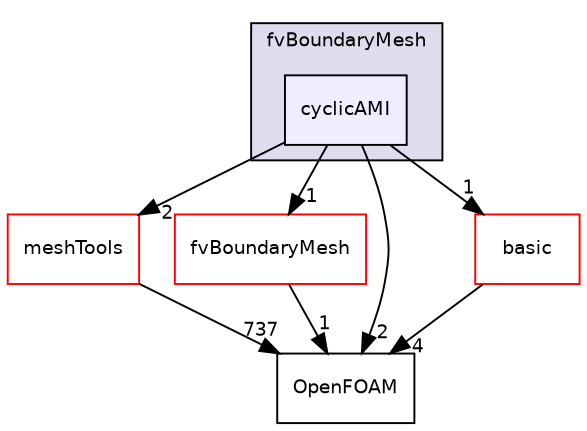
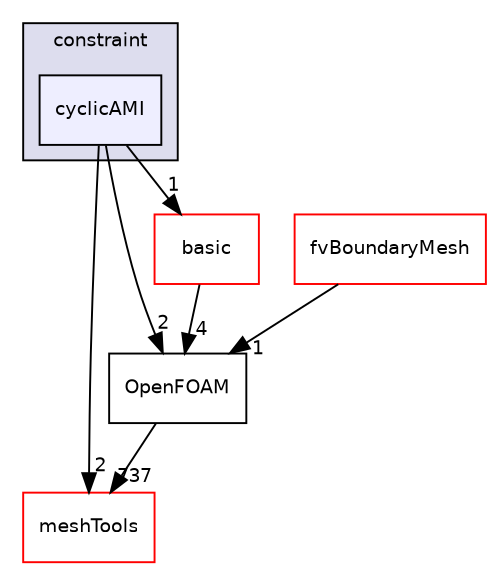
(347, 42) -> (100, 42)
(312, 173) -> none
(201, 314) -> (139, 450)
